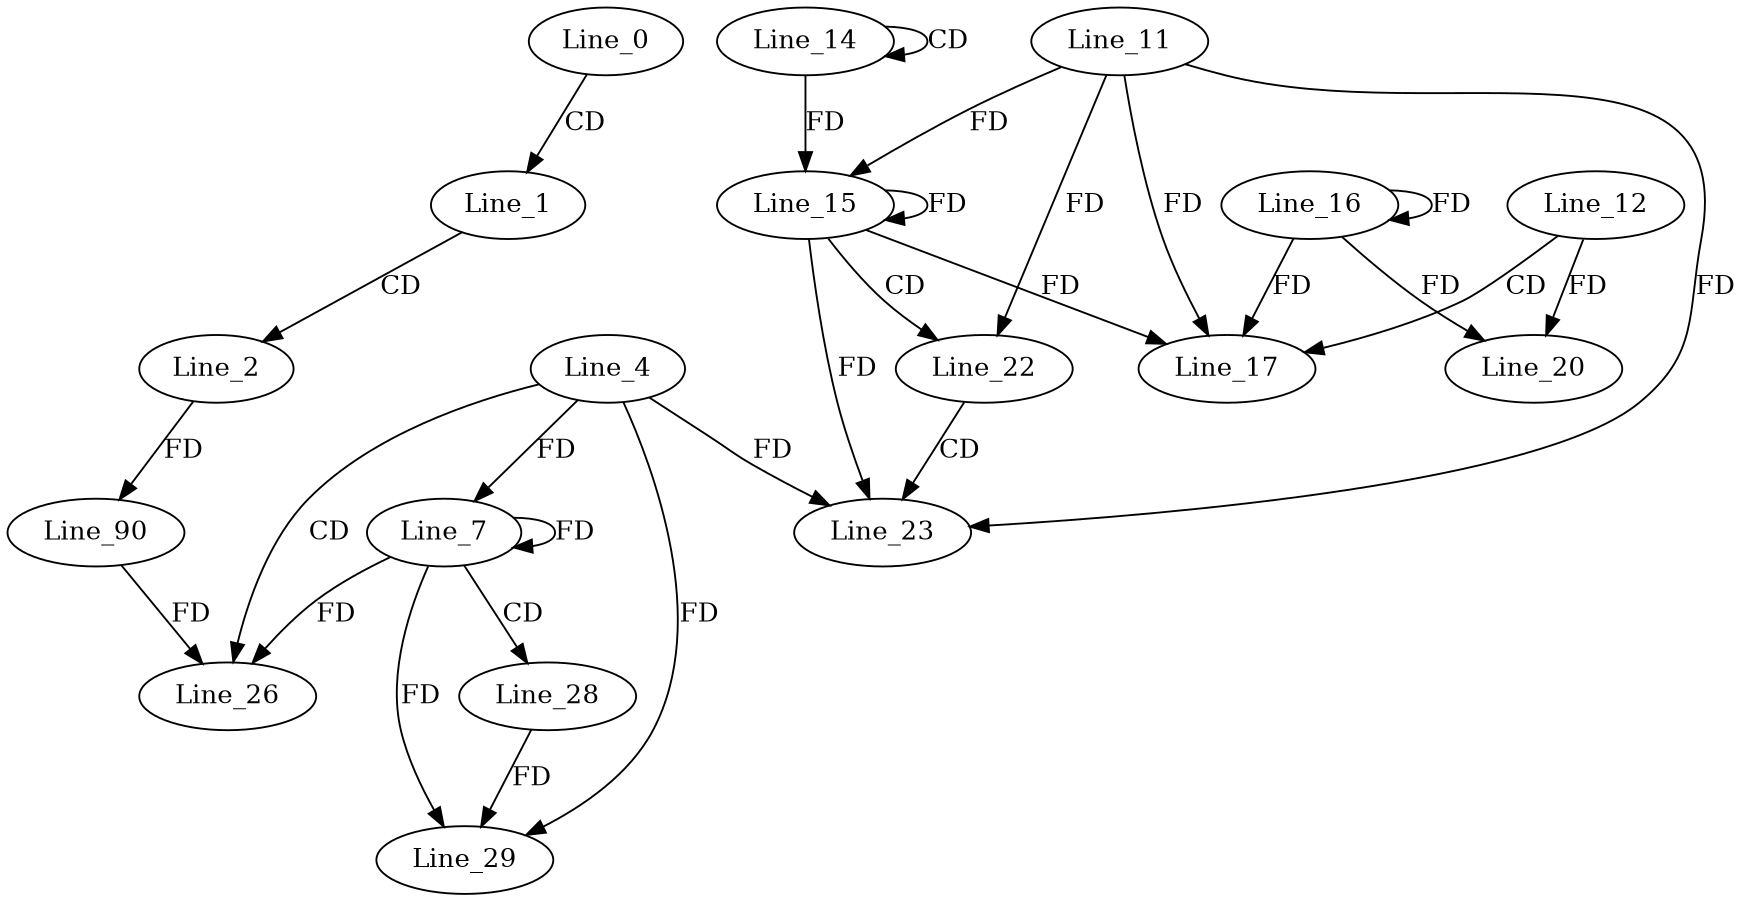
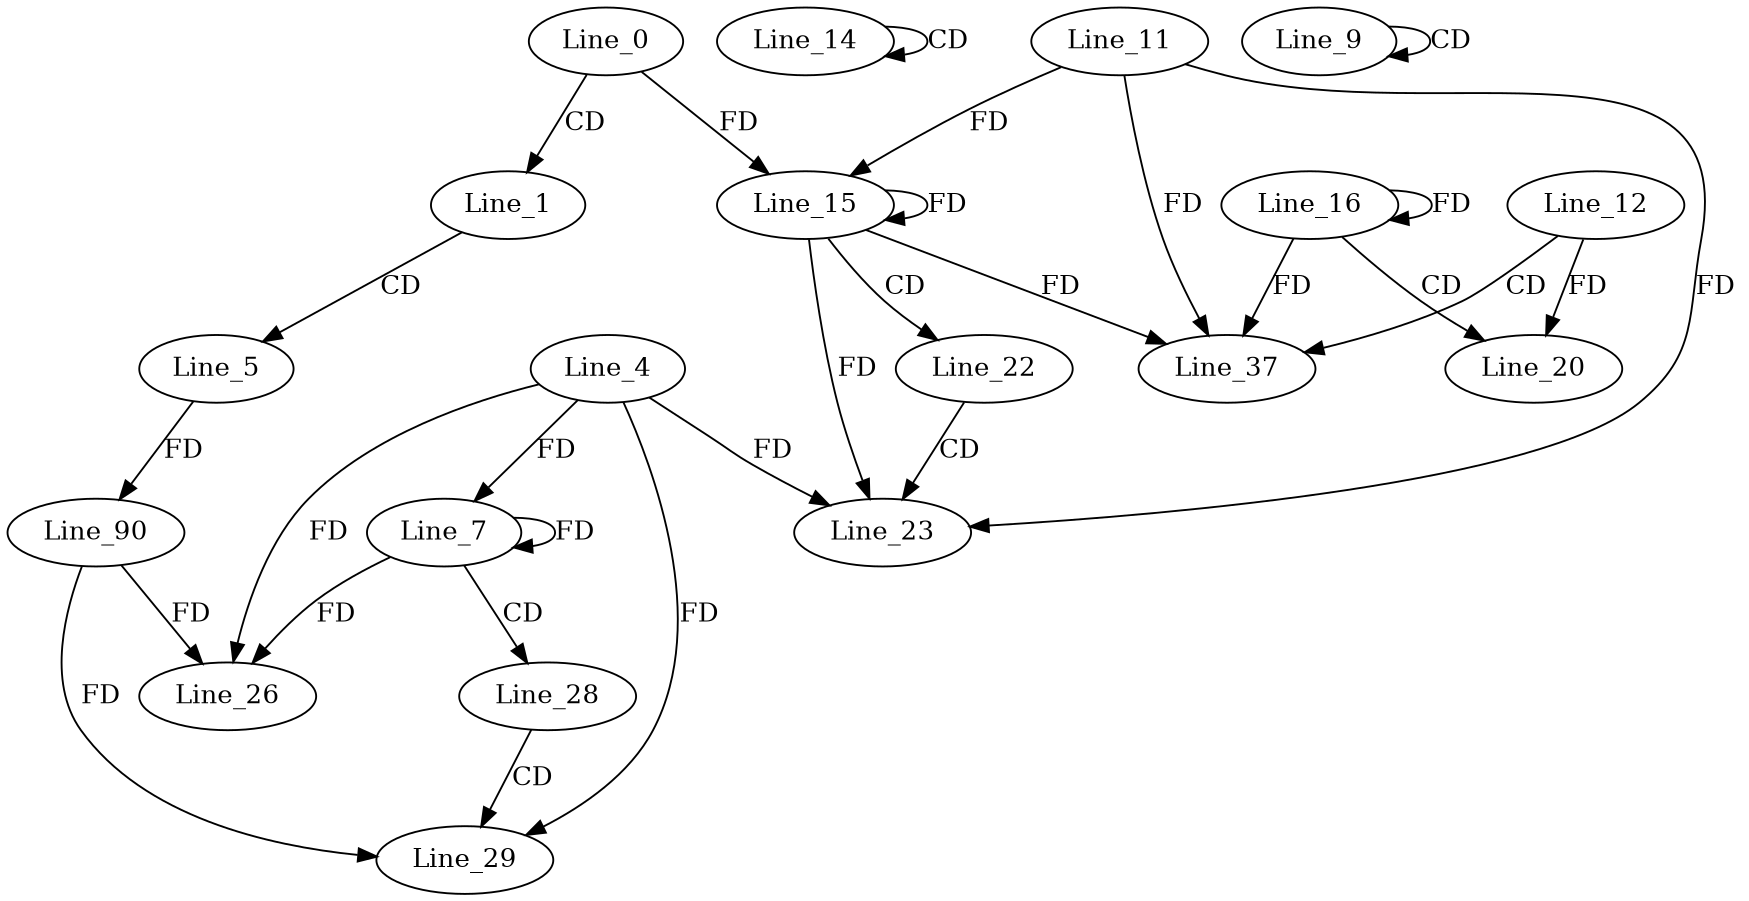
none -> (1319, 41)
(805, 114) -> (698, 117)
(1056, 196) -> none
(1442, 287) -> (1442, 287)
(216, 369) -> (216, 369)
(1227, 369) -> (1227, 369)
(329, 533) -> (329, 533)
(397, 689) -> (131, 780)
(533, 778) -> (533, 778)
